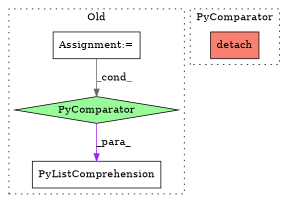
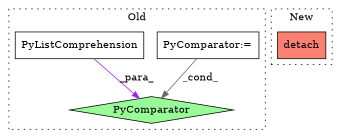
(235, 17) -> (302, 17)
(97, 45) -> (208, 45)
(97, 139) -> (114, 76)
